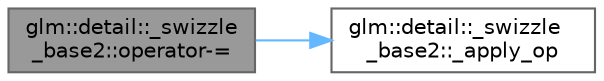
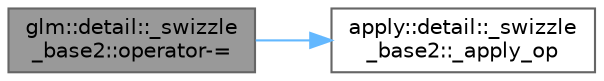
(463, 40) -> (463, 40)
